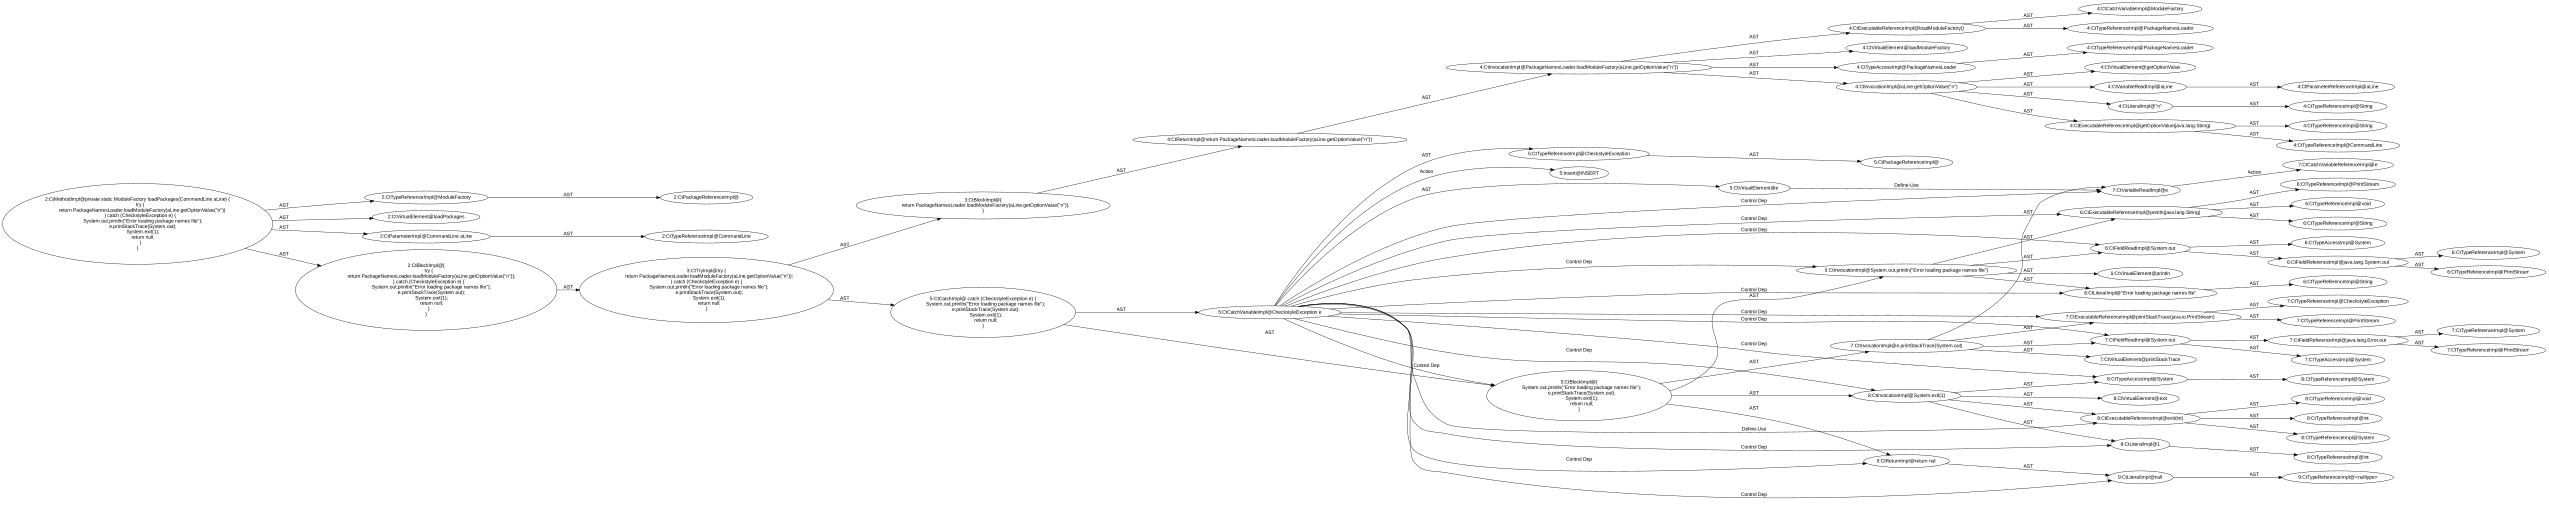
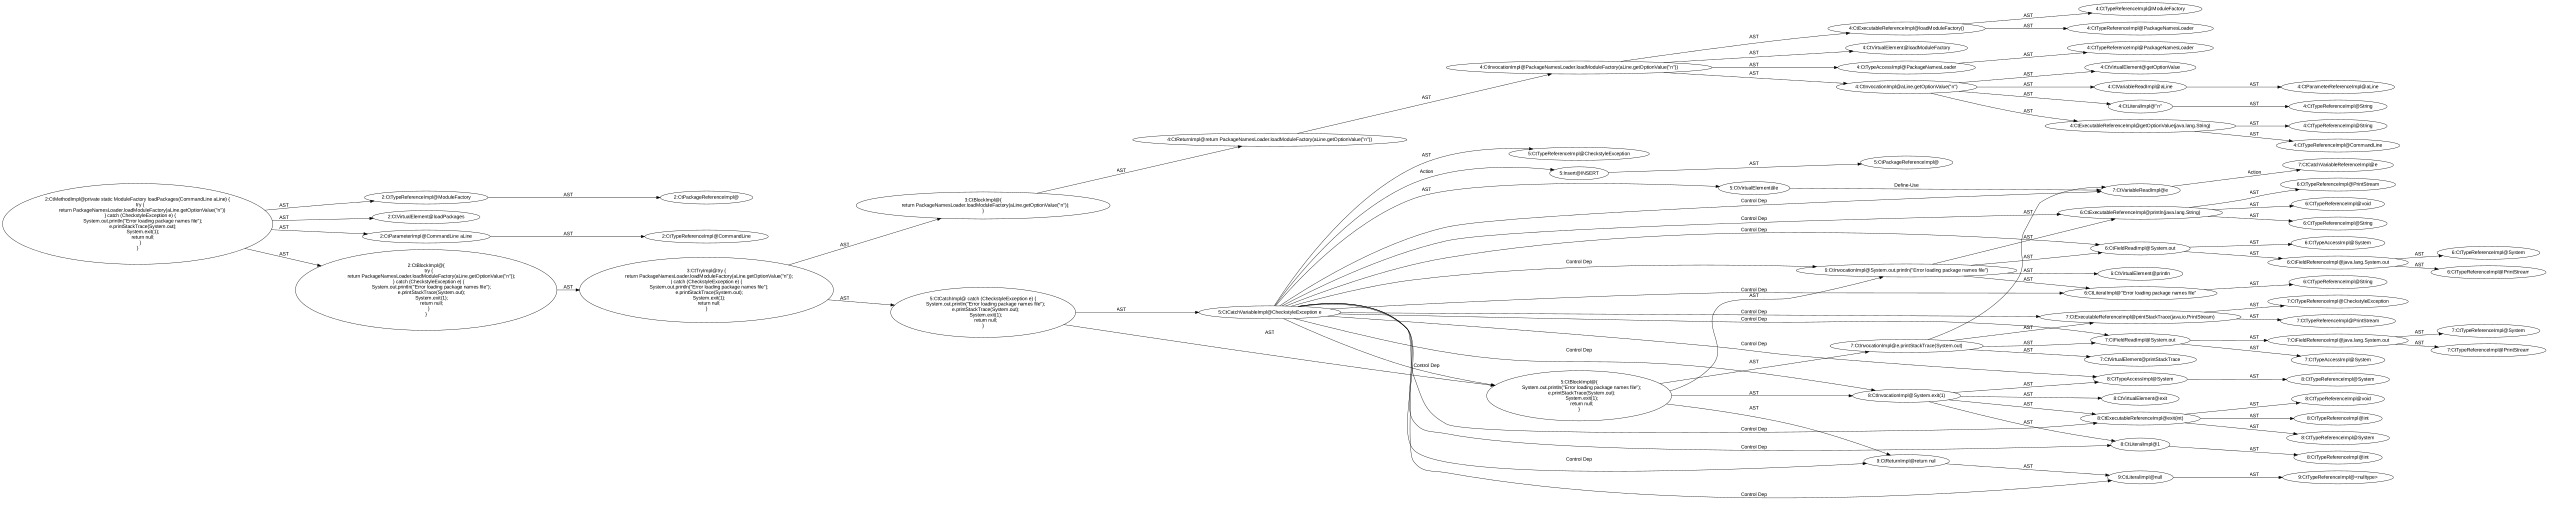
(2140, 9) -> (2140, 9)
(1752, 158) -> (1733, 168)
(2338, 341) -> (2338, 341)
(1754, 429) -> (1754, 429)
